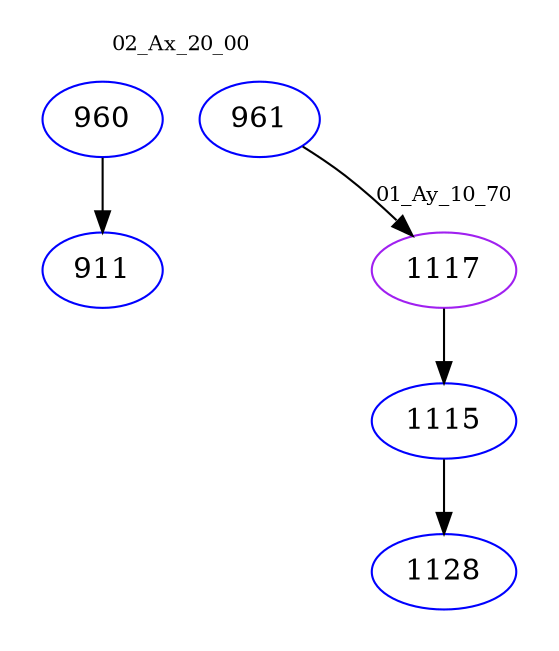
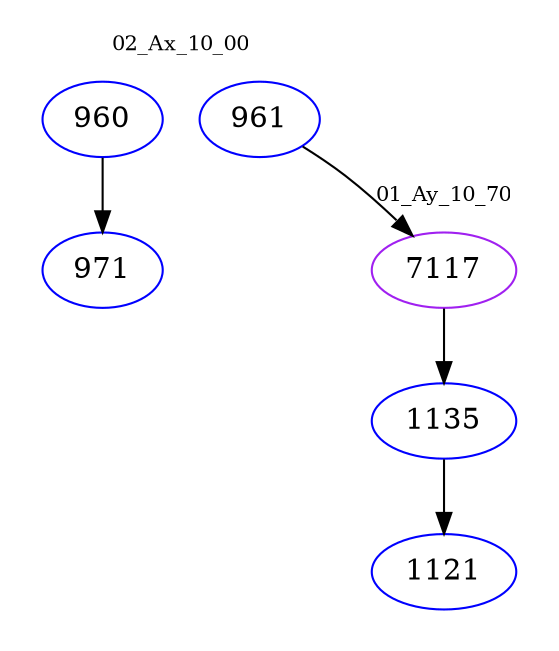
(181, 45) -> (181, 45)
(103, 270) -> (103, 270)
(444, 270) -> (444, 270)
(444, 421) -> (444, 421)
(444, 572) -> (444, 572)
